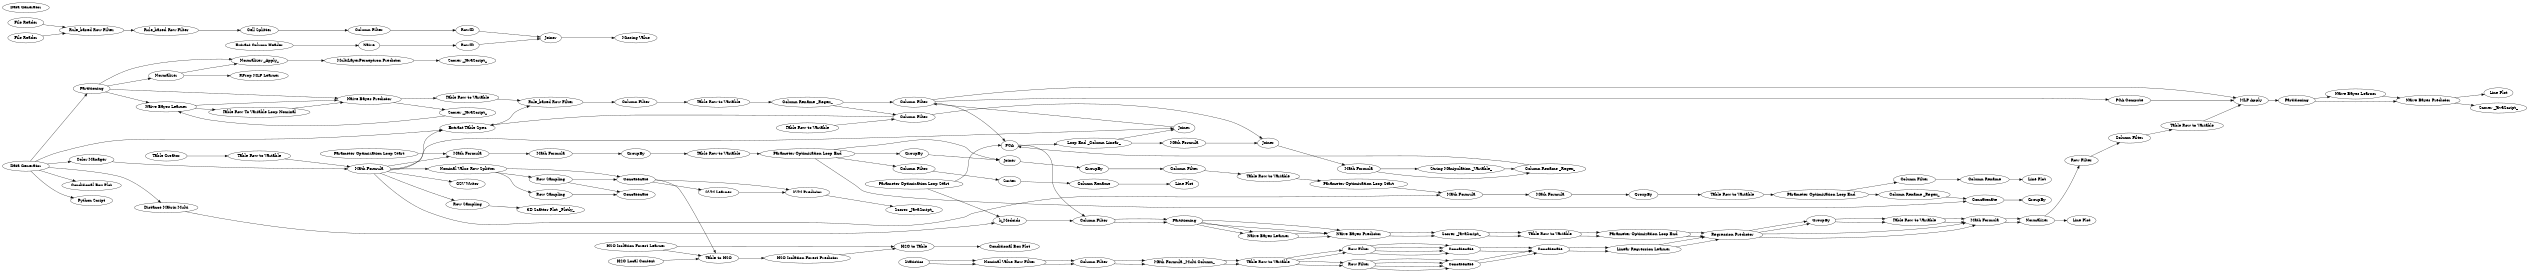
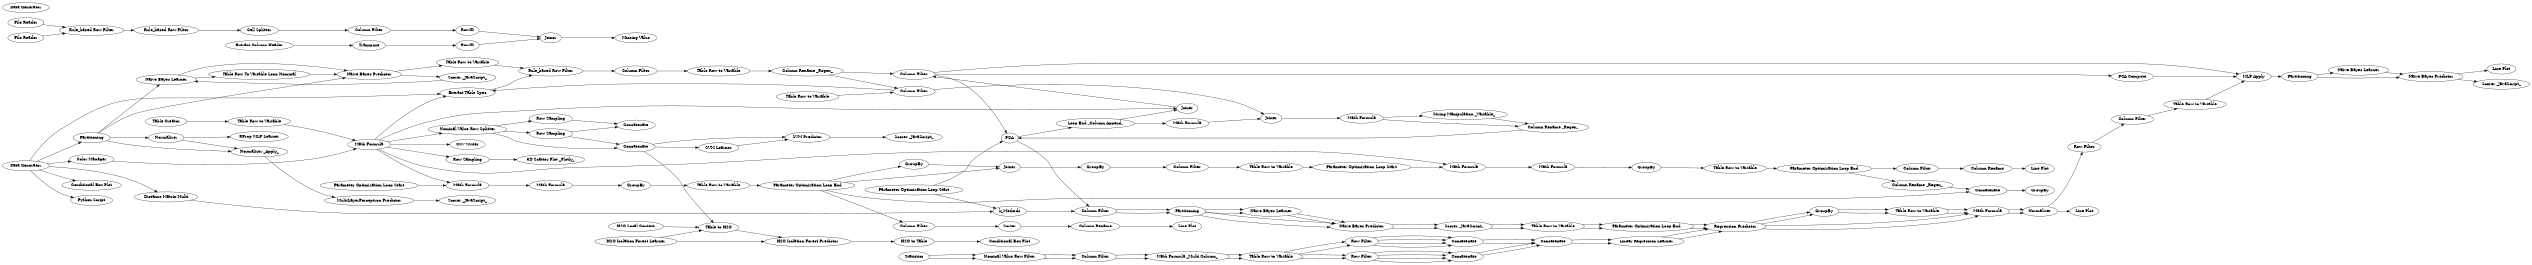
(369, 45) -> (369, 45)
(1094, 143) -> (1095, 123)
(784, 246) -> (719, 242)
